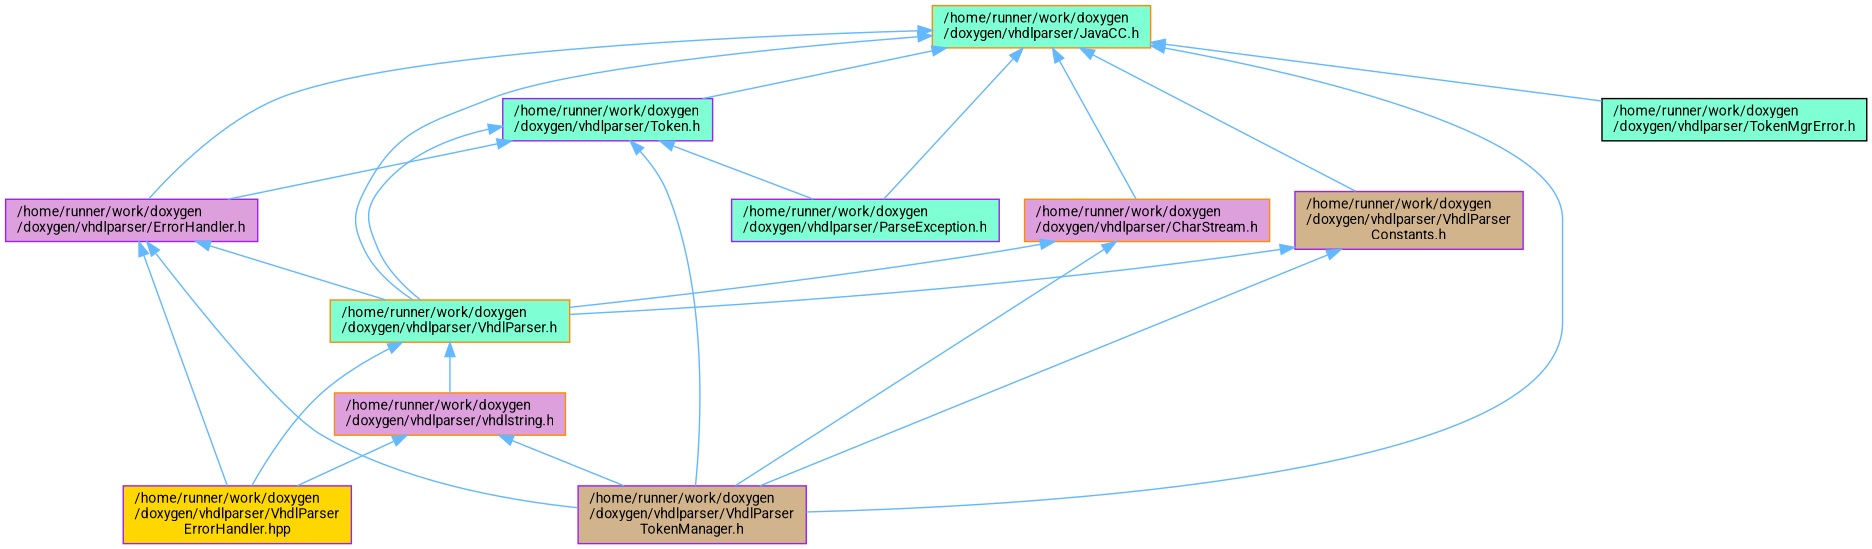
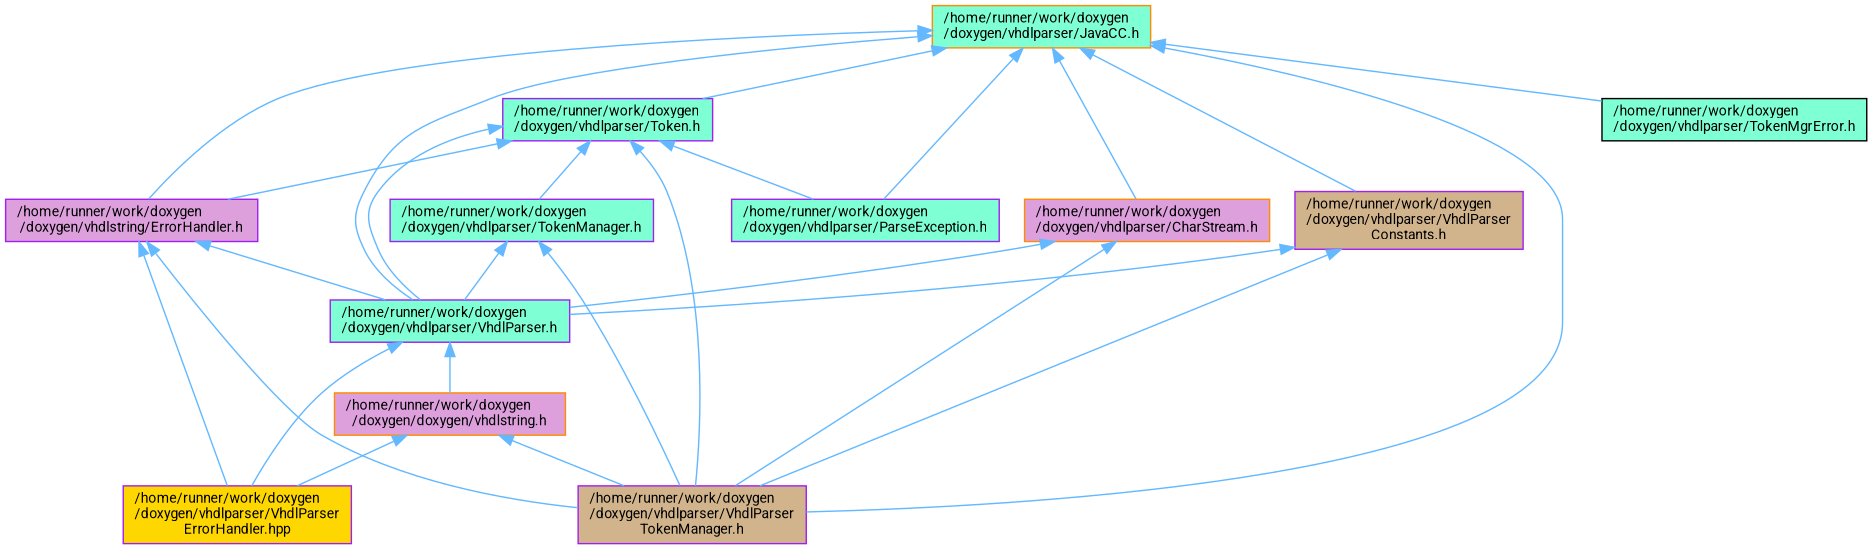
(132, 220) -> (132, 220)
none -> (522, 220)
(450, 321) -> (450, 321)
(450, 414) -> (450, 414)
